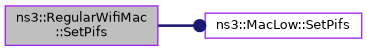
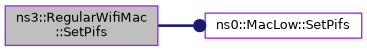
(283, 26) -> (283, 26)
